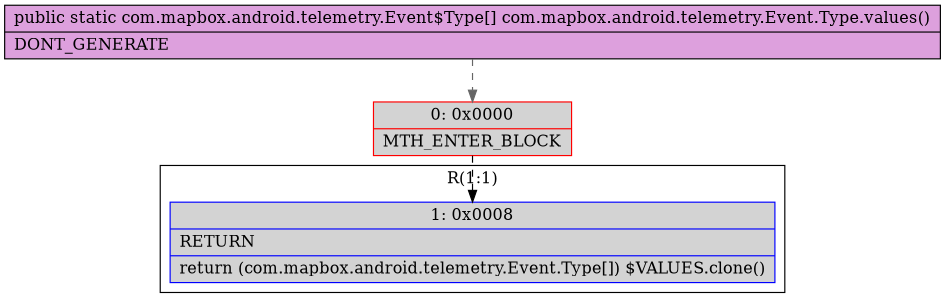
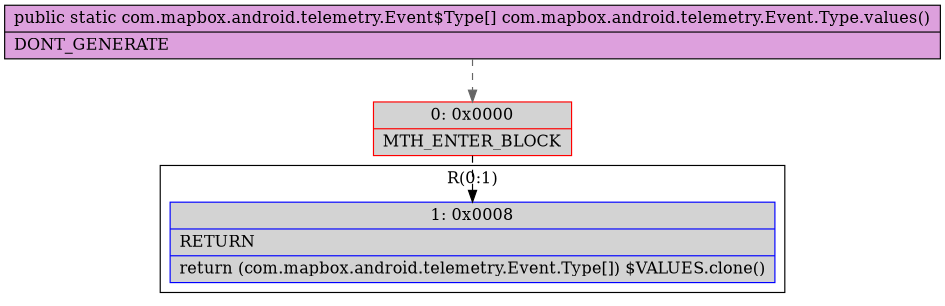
(473, 179) -> (473, 179)
